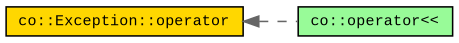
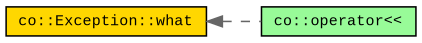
(125, 21) -> (106, 21)
